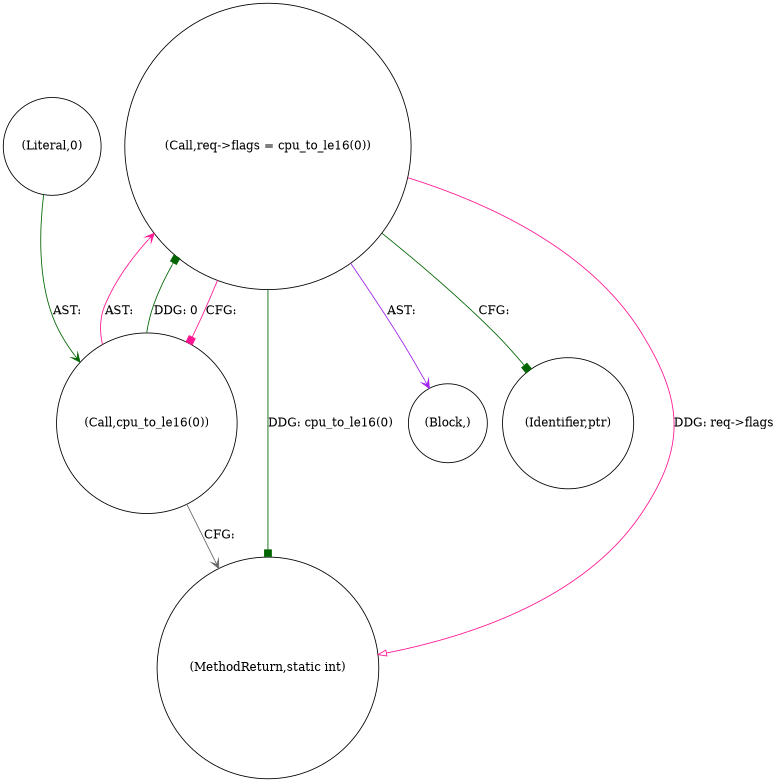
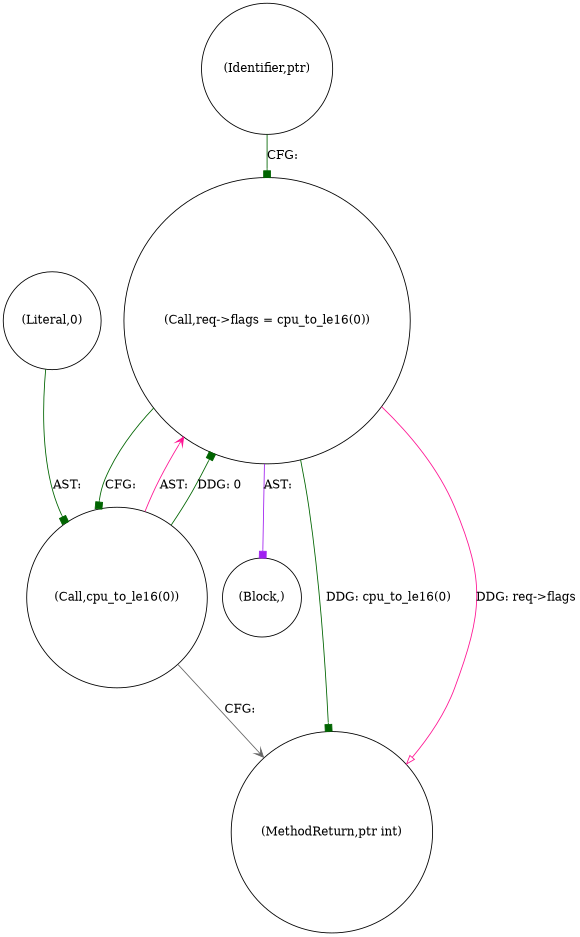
(43, 278) -> (45, 443)
(455, 296) -> (267, 152)
(206, 308) -> (120, 450)
(389, 321) -> (264, 507)
(268, 668) -> (332, 832)
